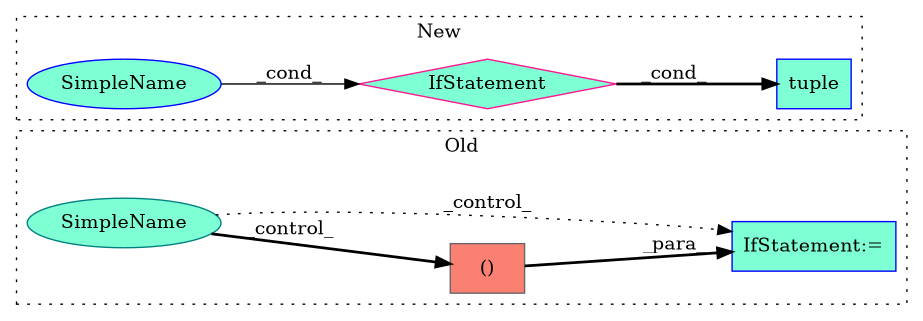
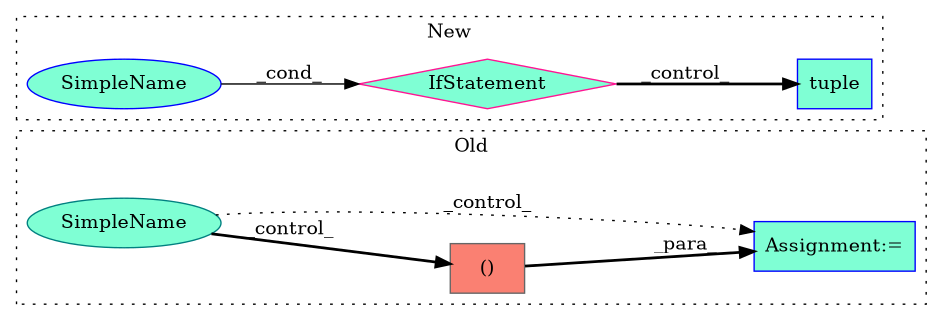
(674, 74) -> (685, 74)
(814, 246) -> (835, 246)
